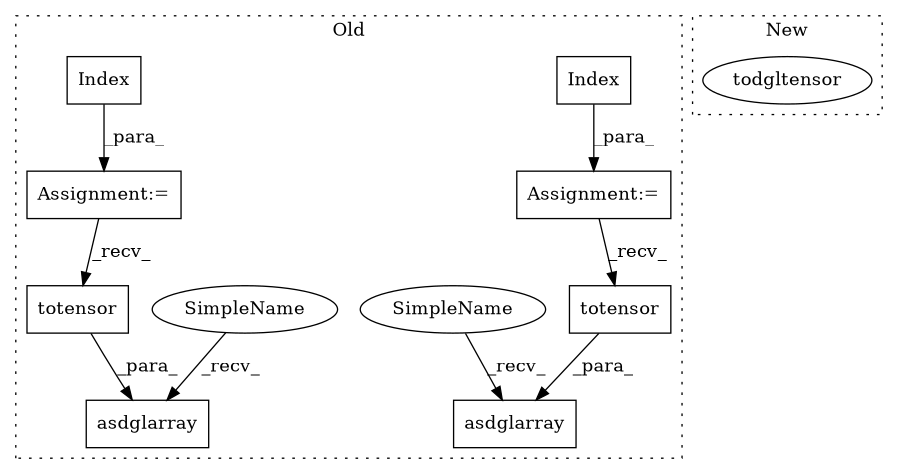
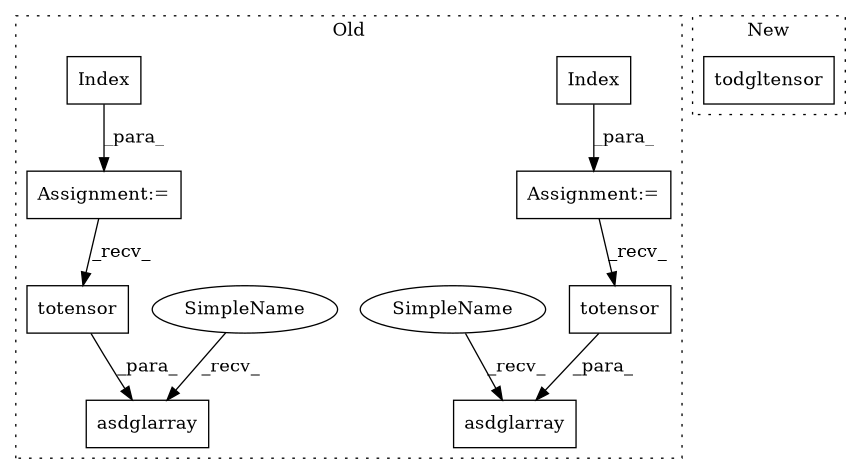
(787, 80) -> (769, 80)
